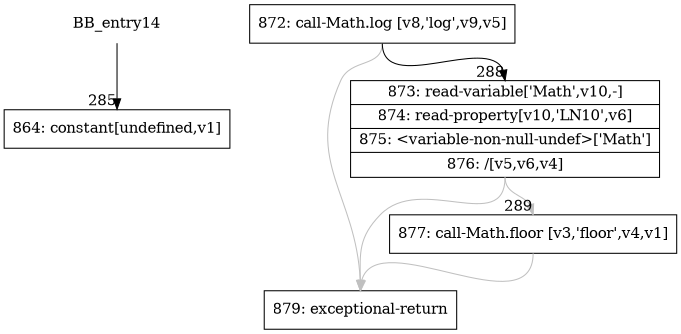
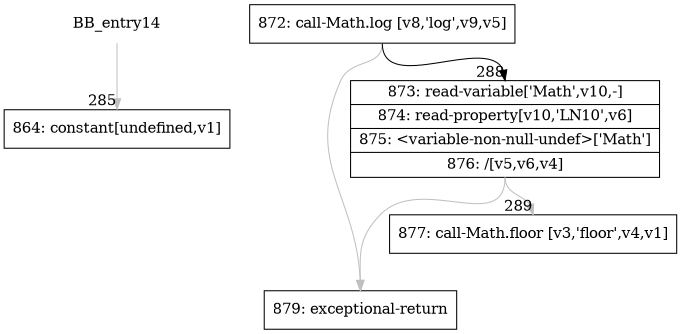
(117, 71) -> (117, 71)
(452, 273) -> none
